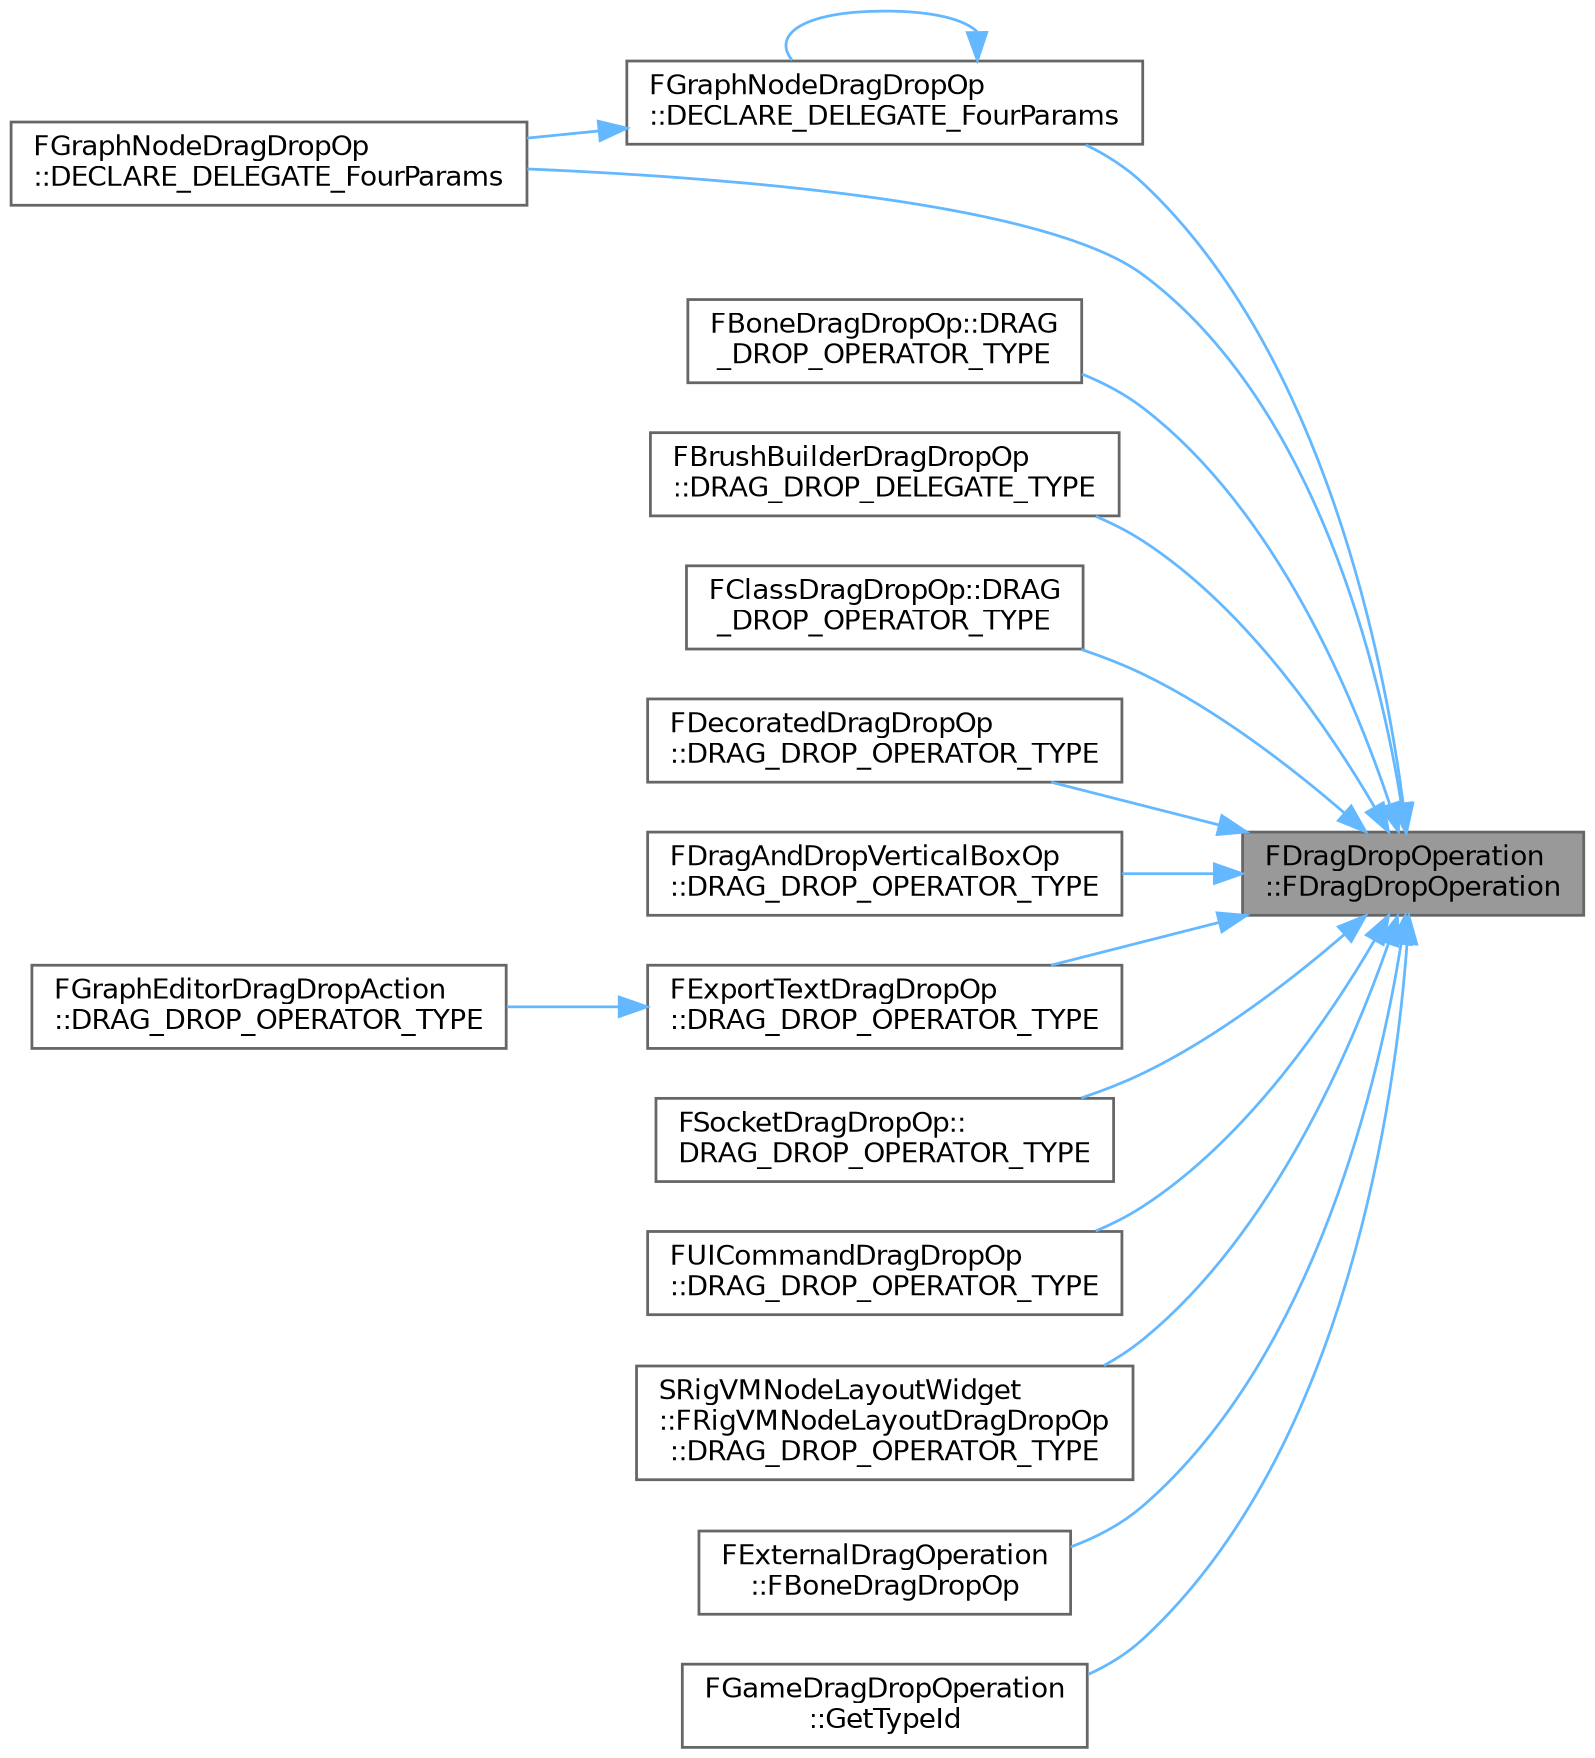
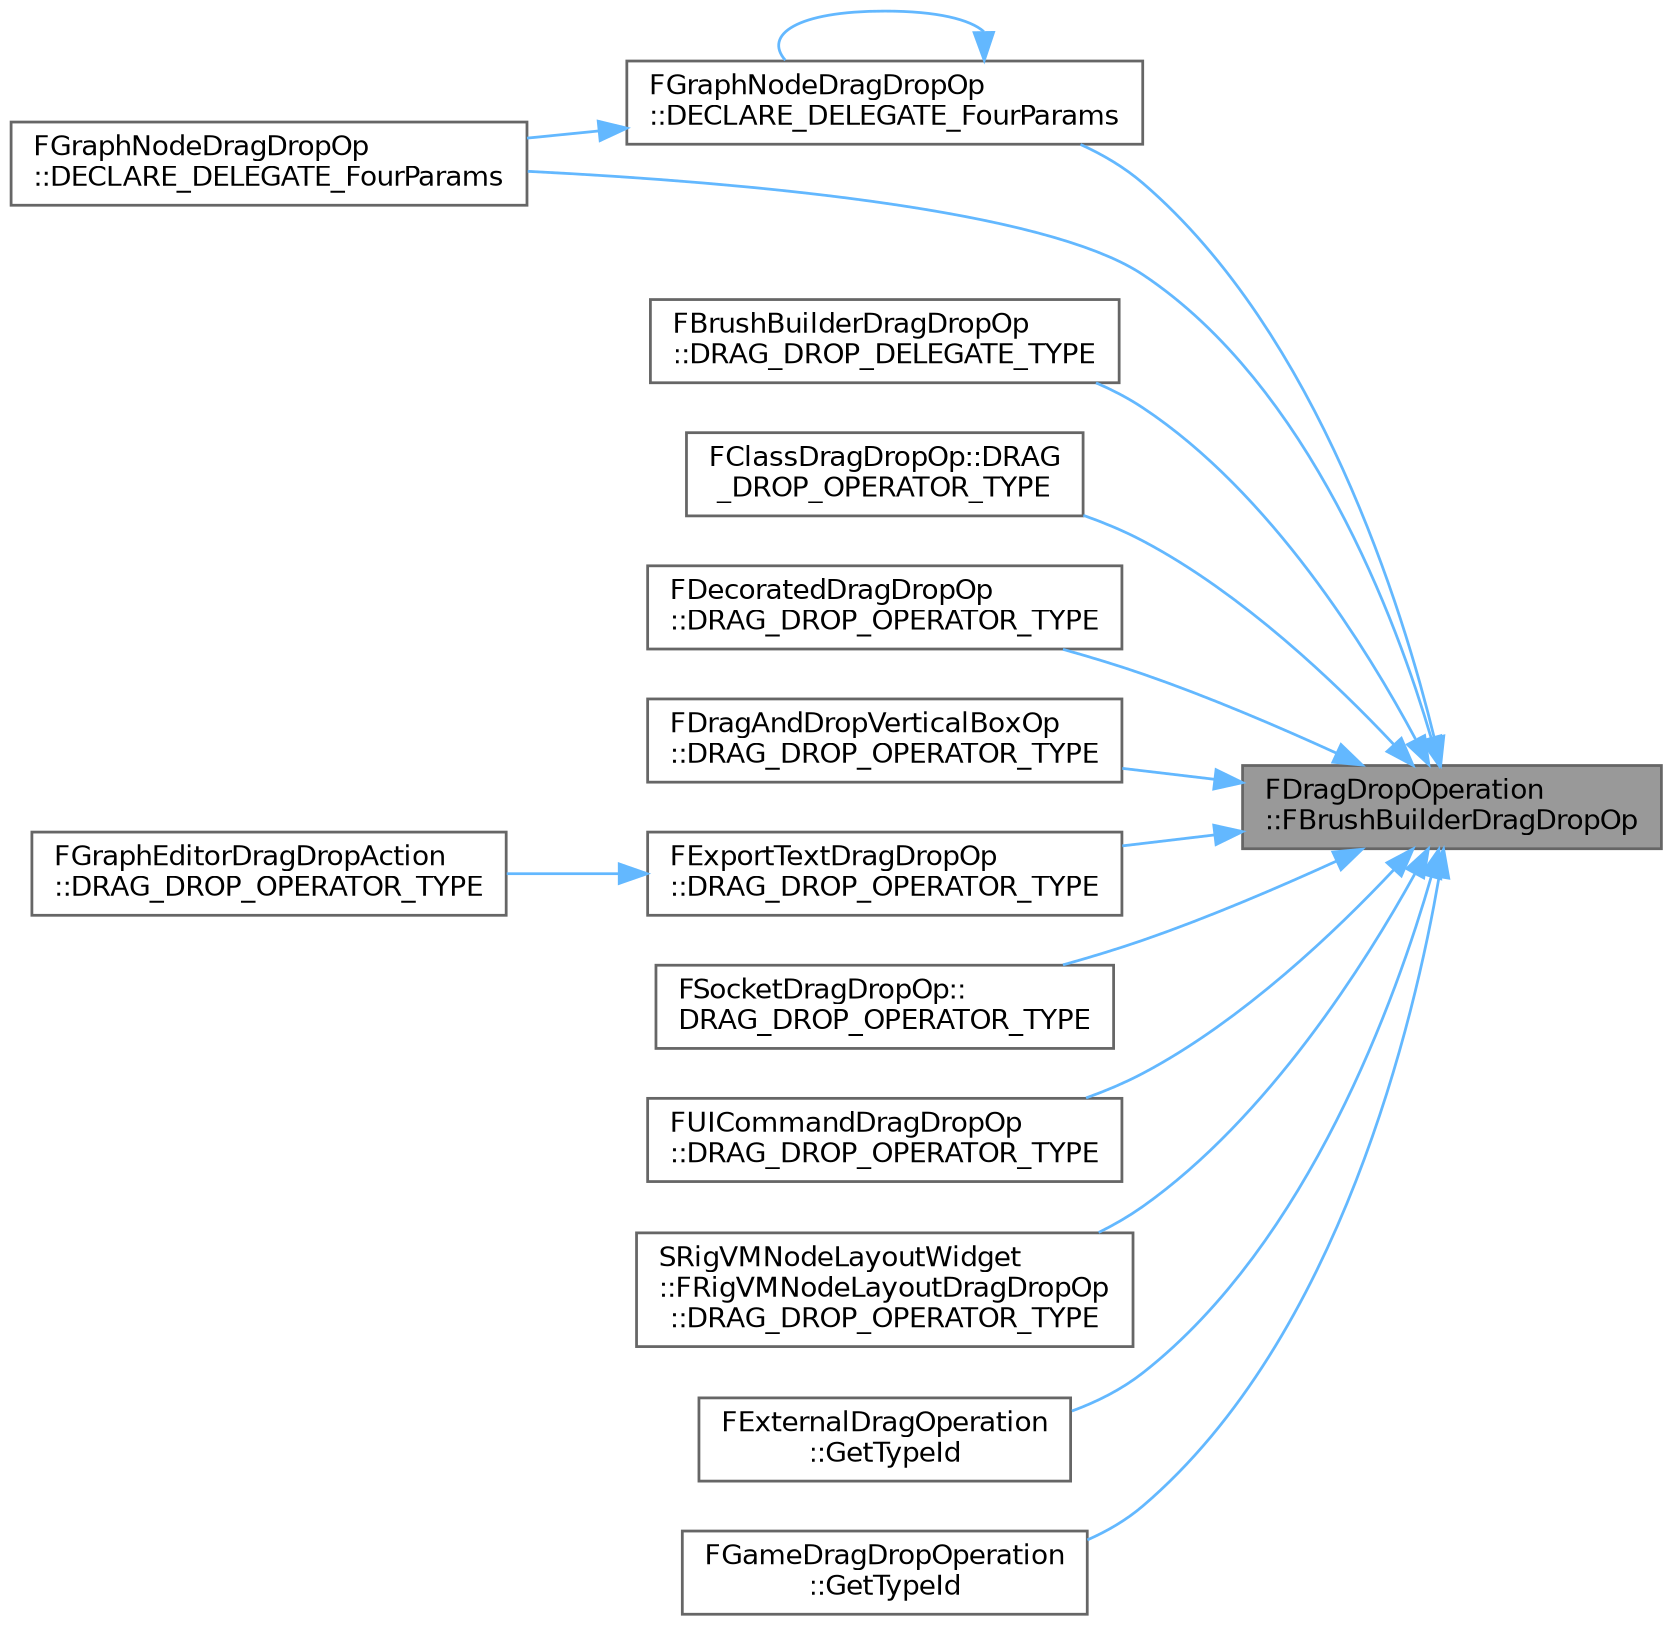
(885, 341) -> none
(1413, 874) -> (1452, 807)
(885, 1573) -> (885, 1440)
